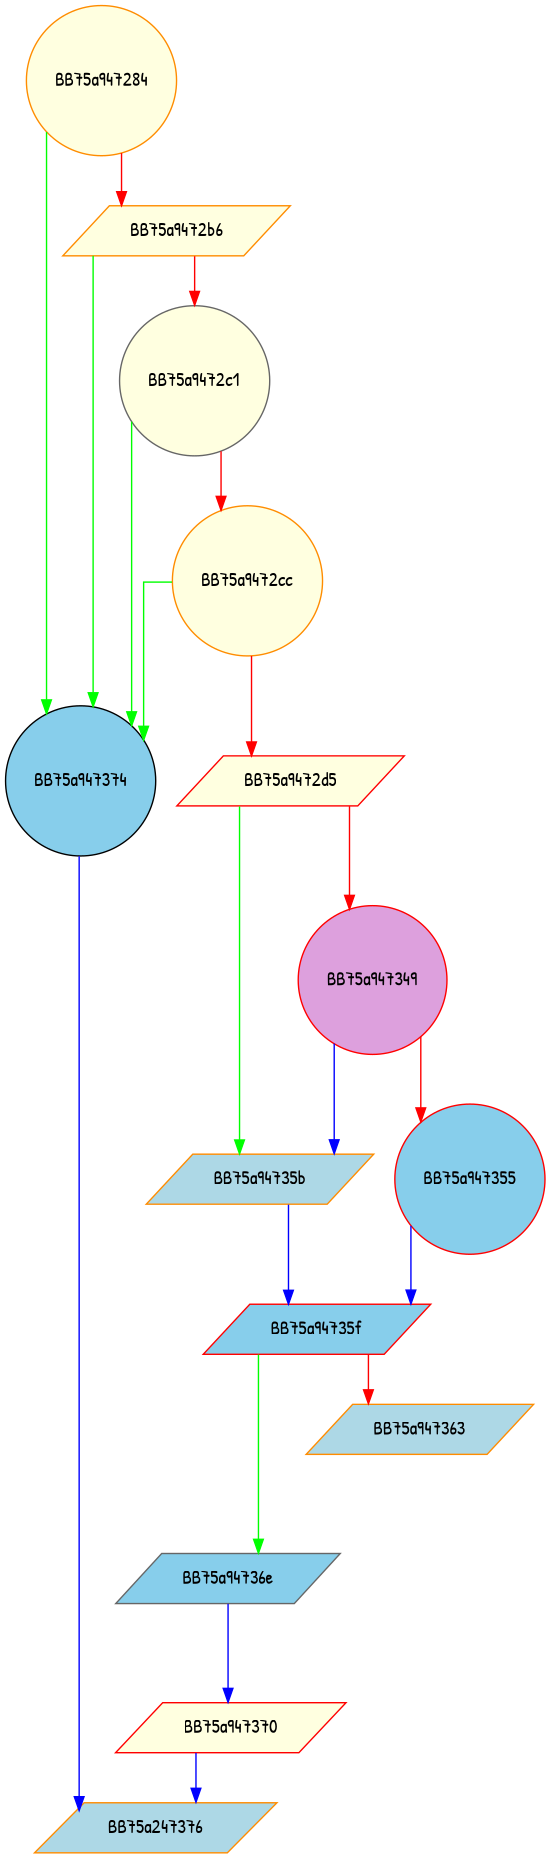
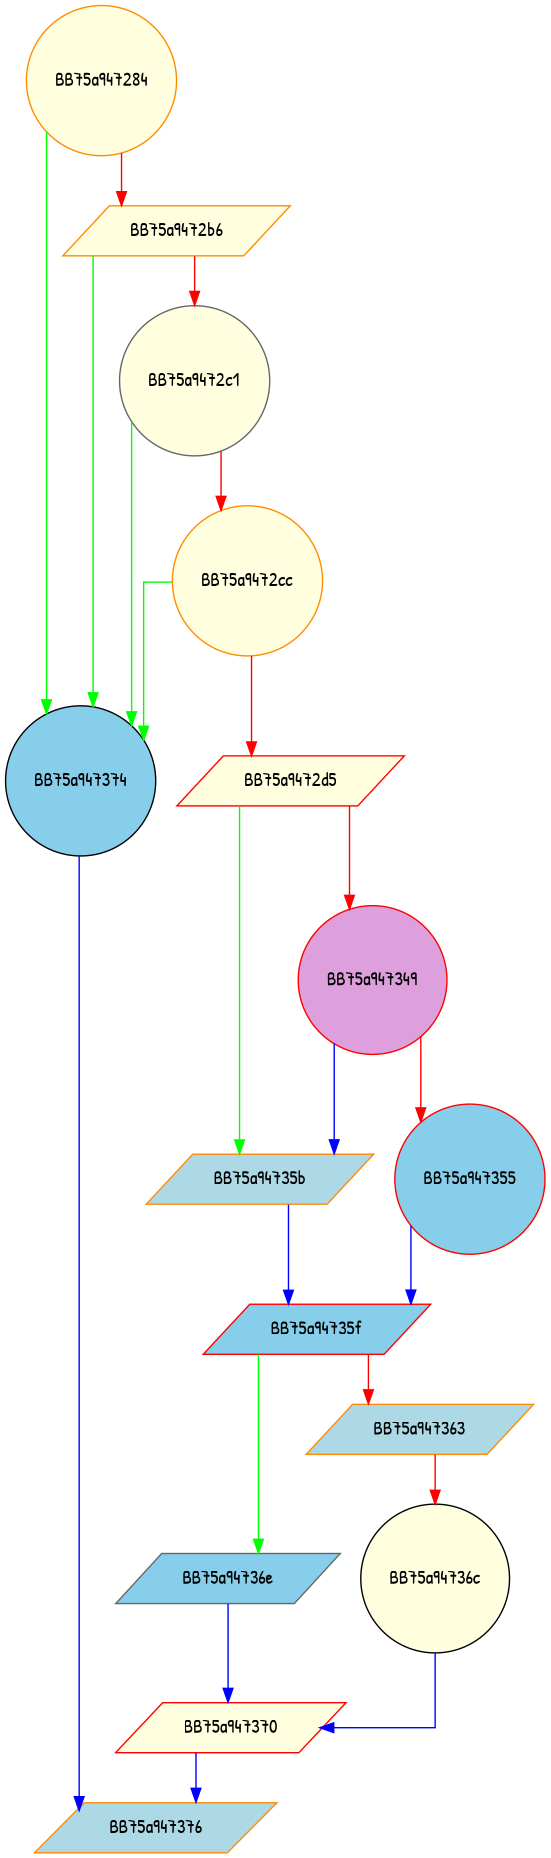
none -> (435, 1579)
(156, 1828) -> (156, 1828)
